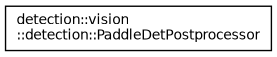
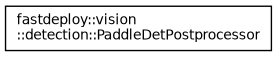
(138, 28) -> (138, 28)
